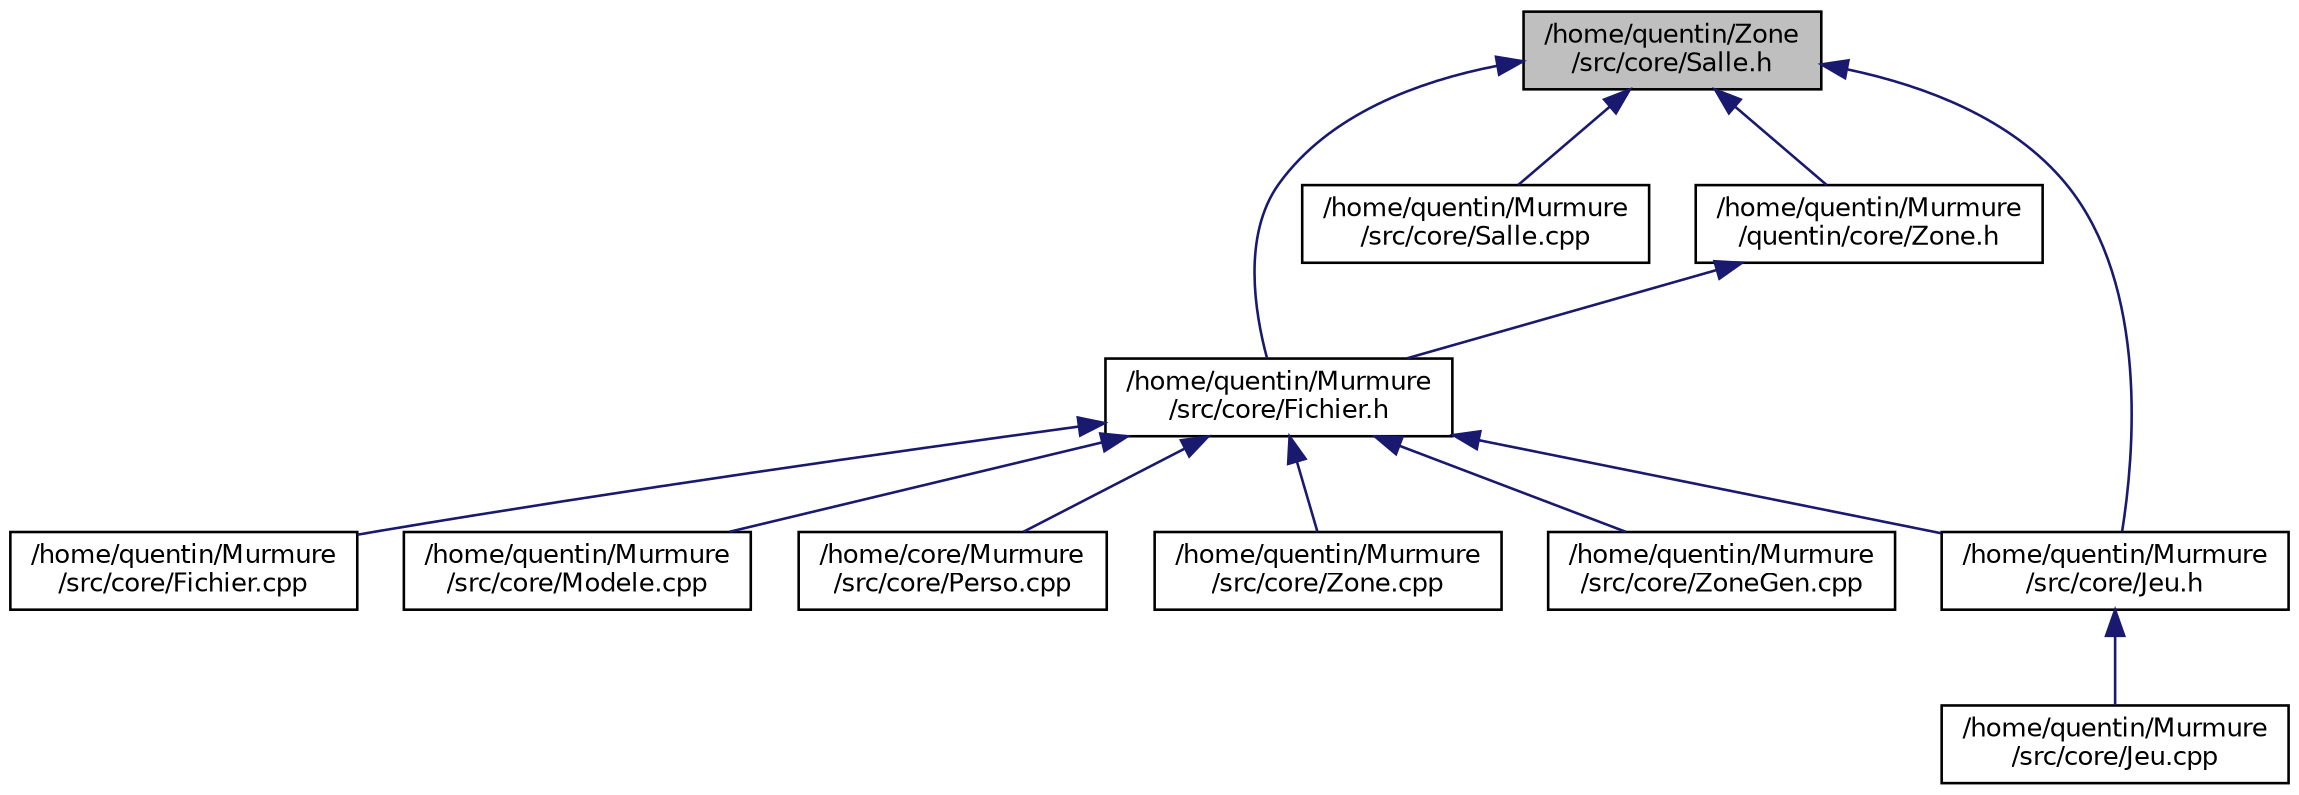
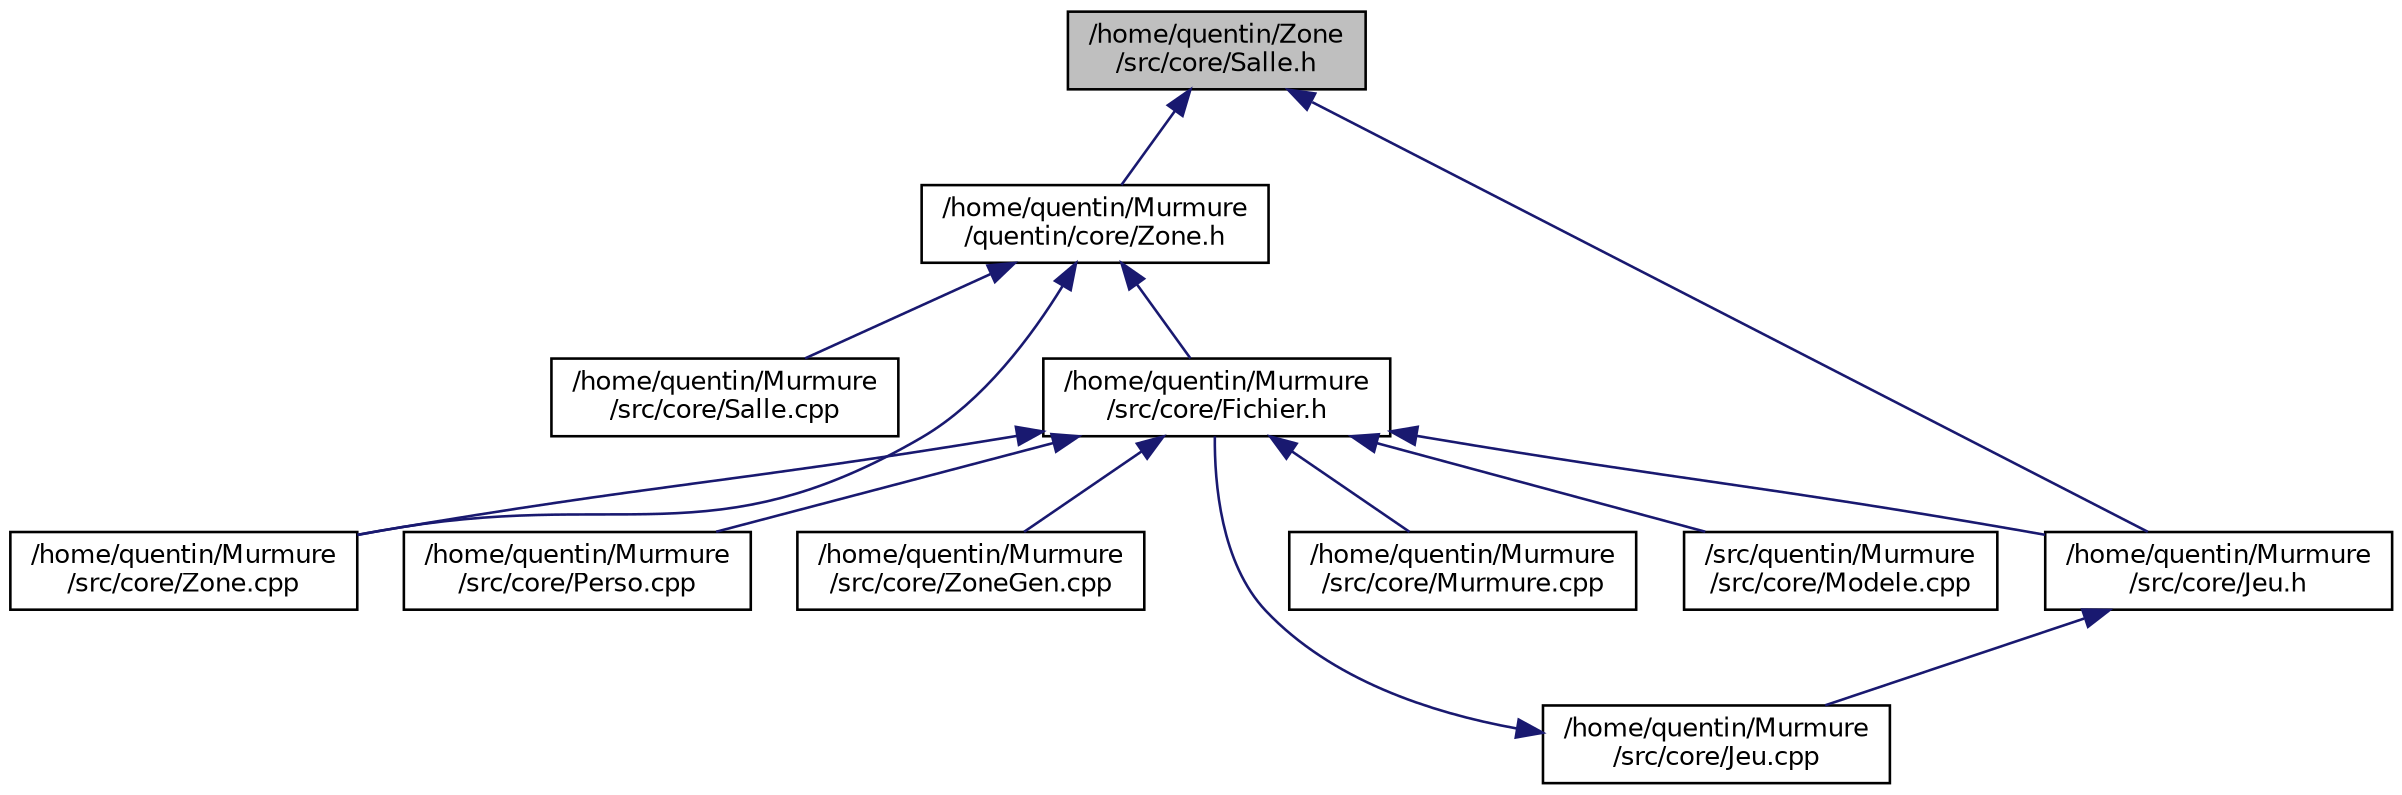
(1564, 146) -> (898, 316)
(1303, 156) -> (1302, 642)
none -> (750, 504)
(184, 571) -> (1463, 571)
(577, 571) -> (1841, 571)
(953, 571) -> (577, 571)
